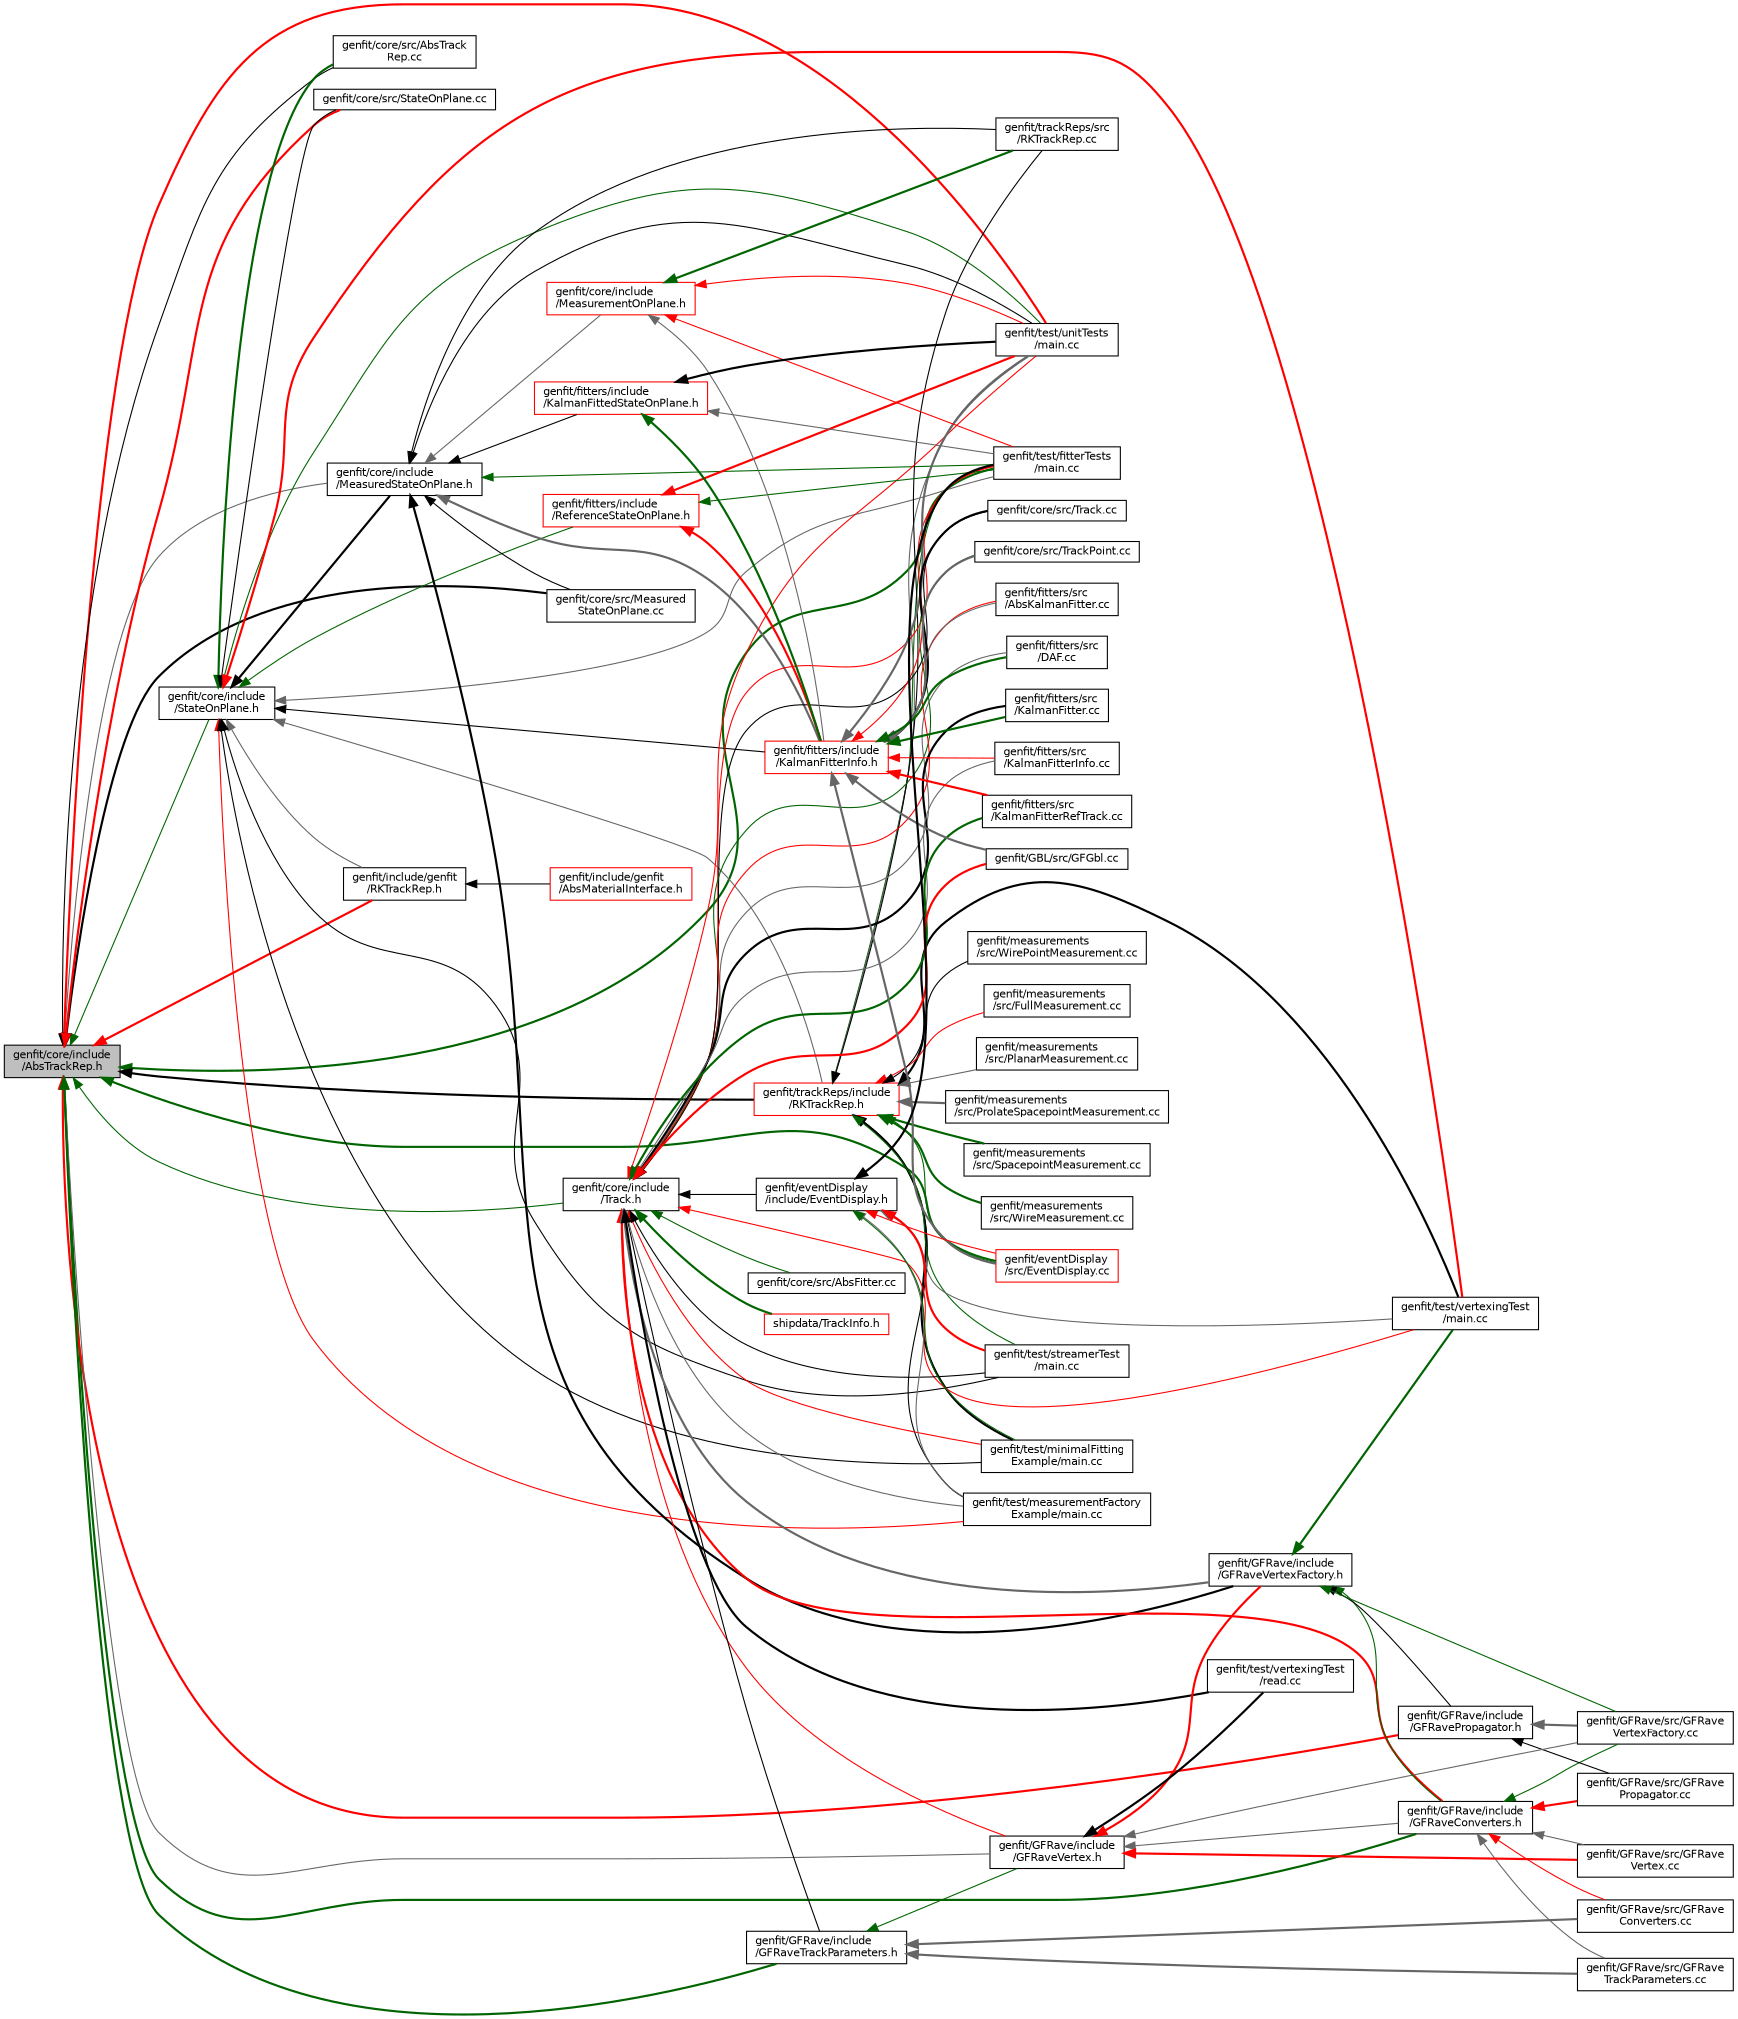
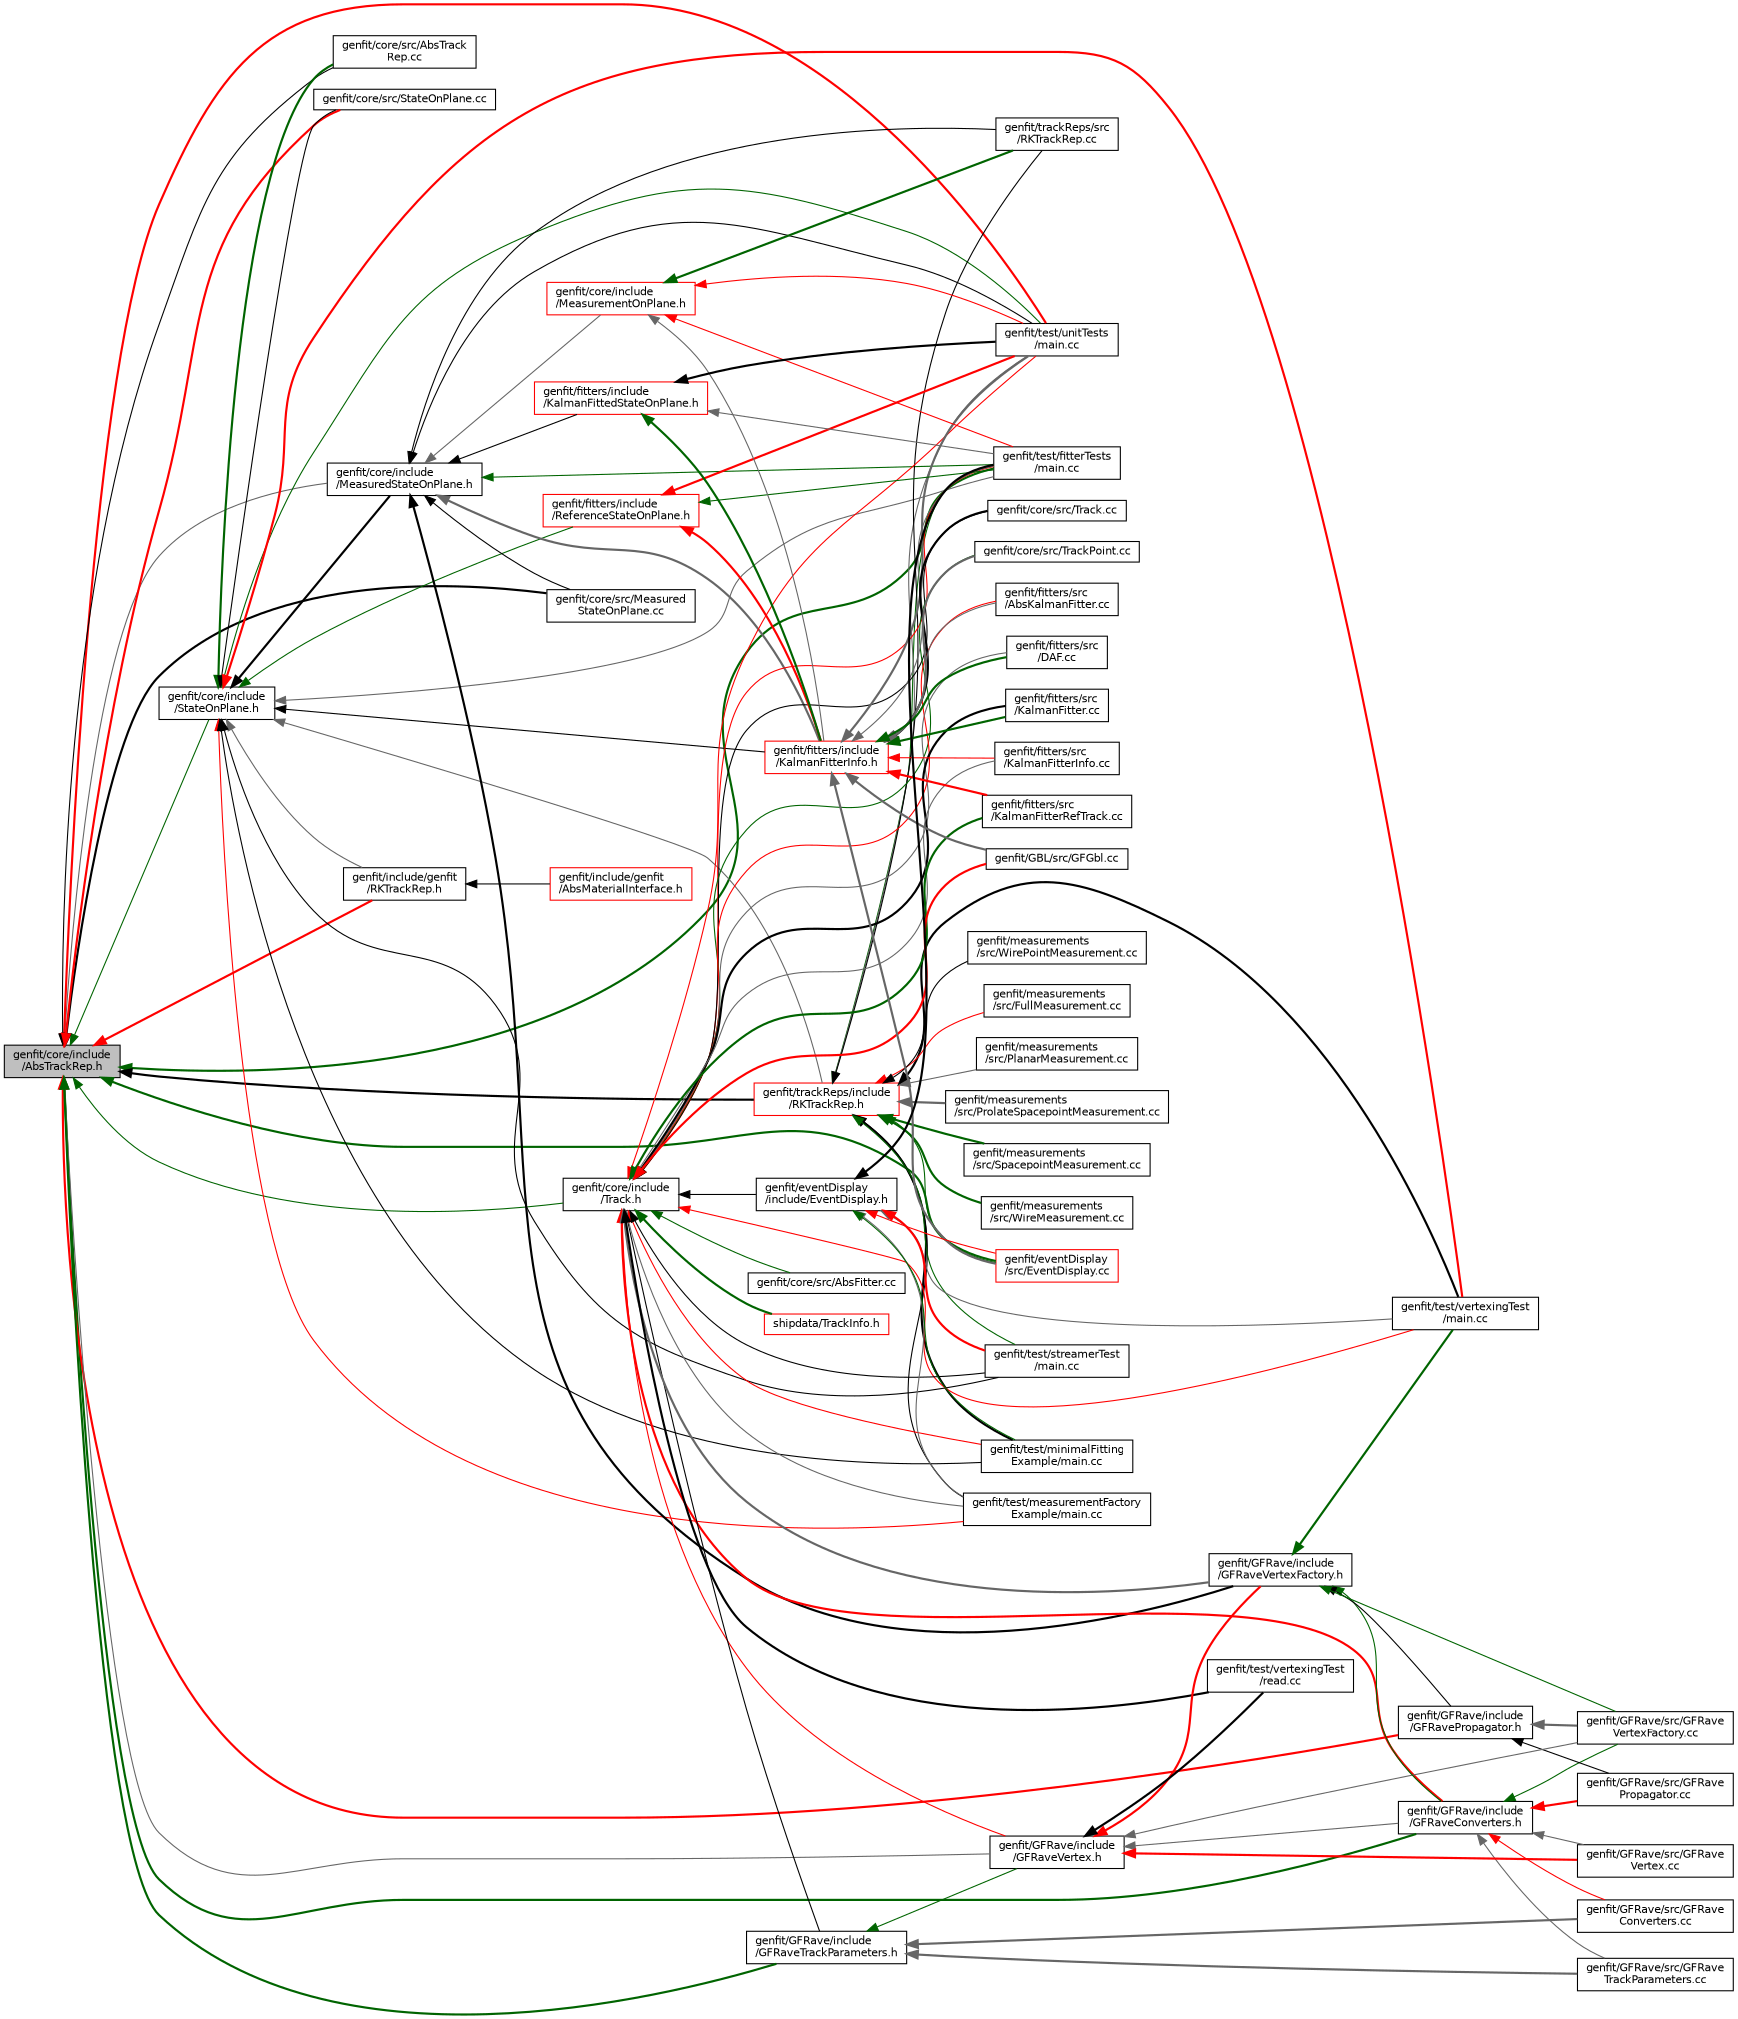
(920, 592) -> (920, 592)
